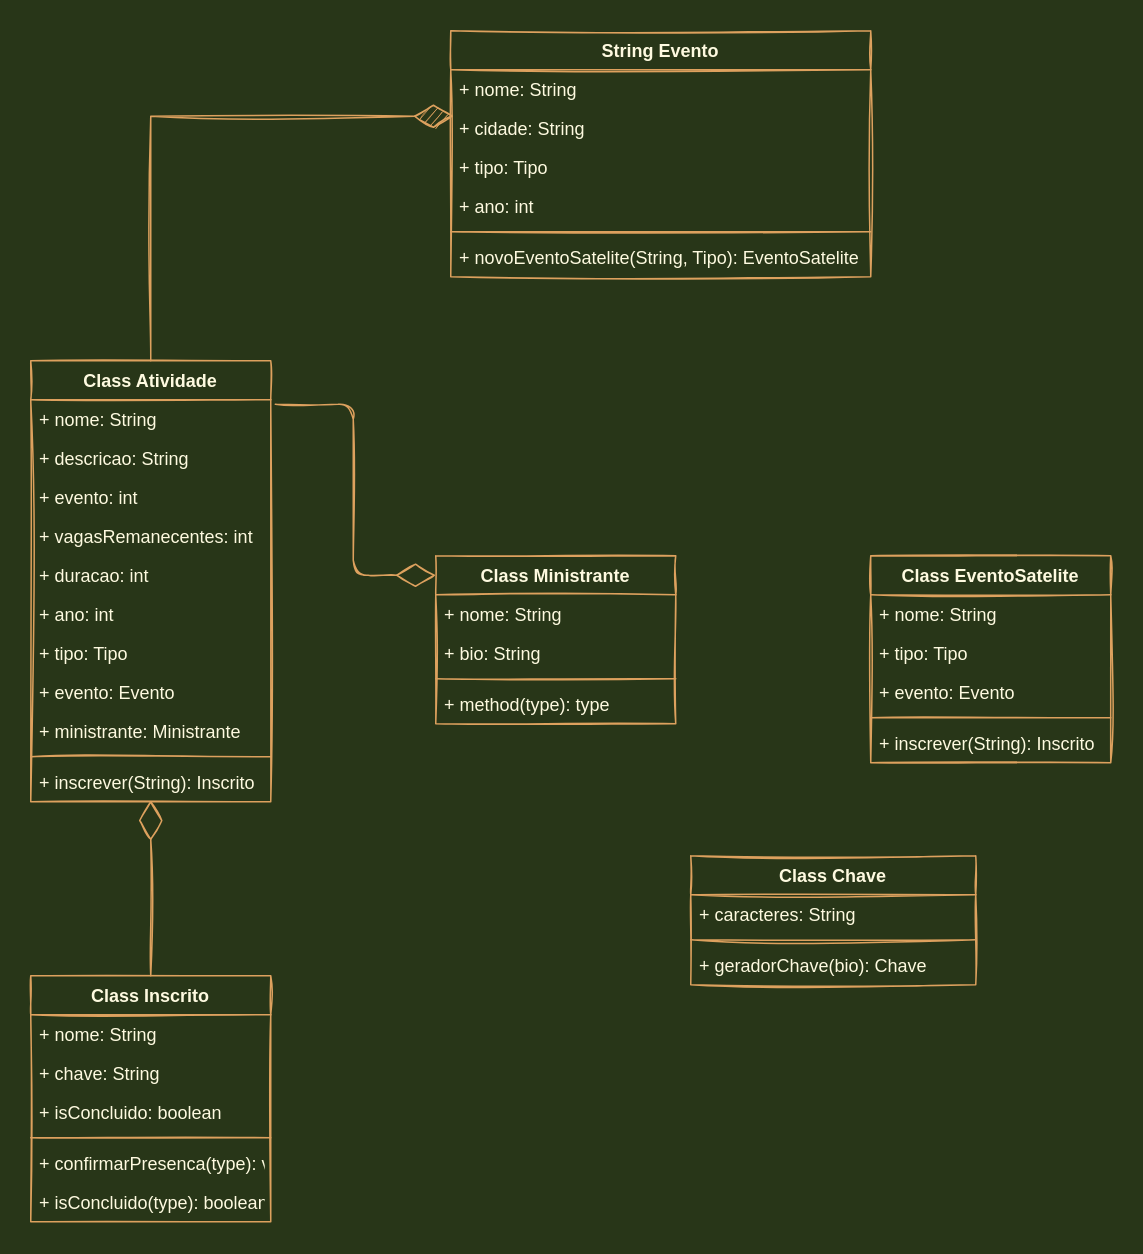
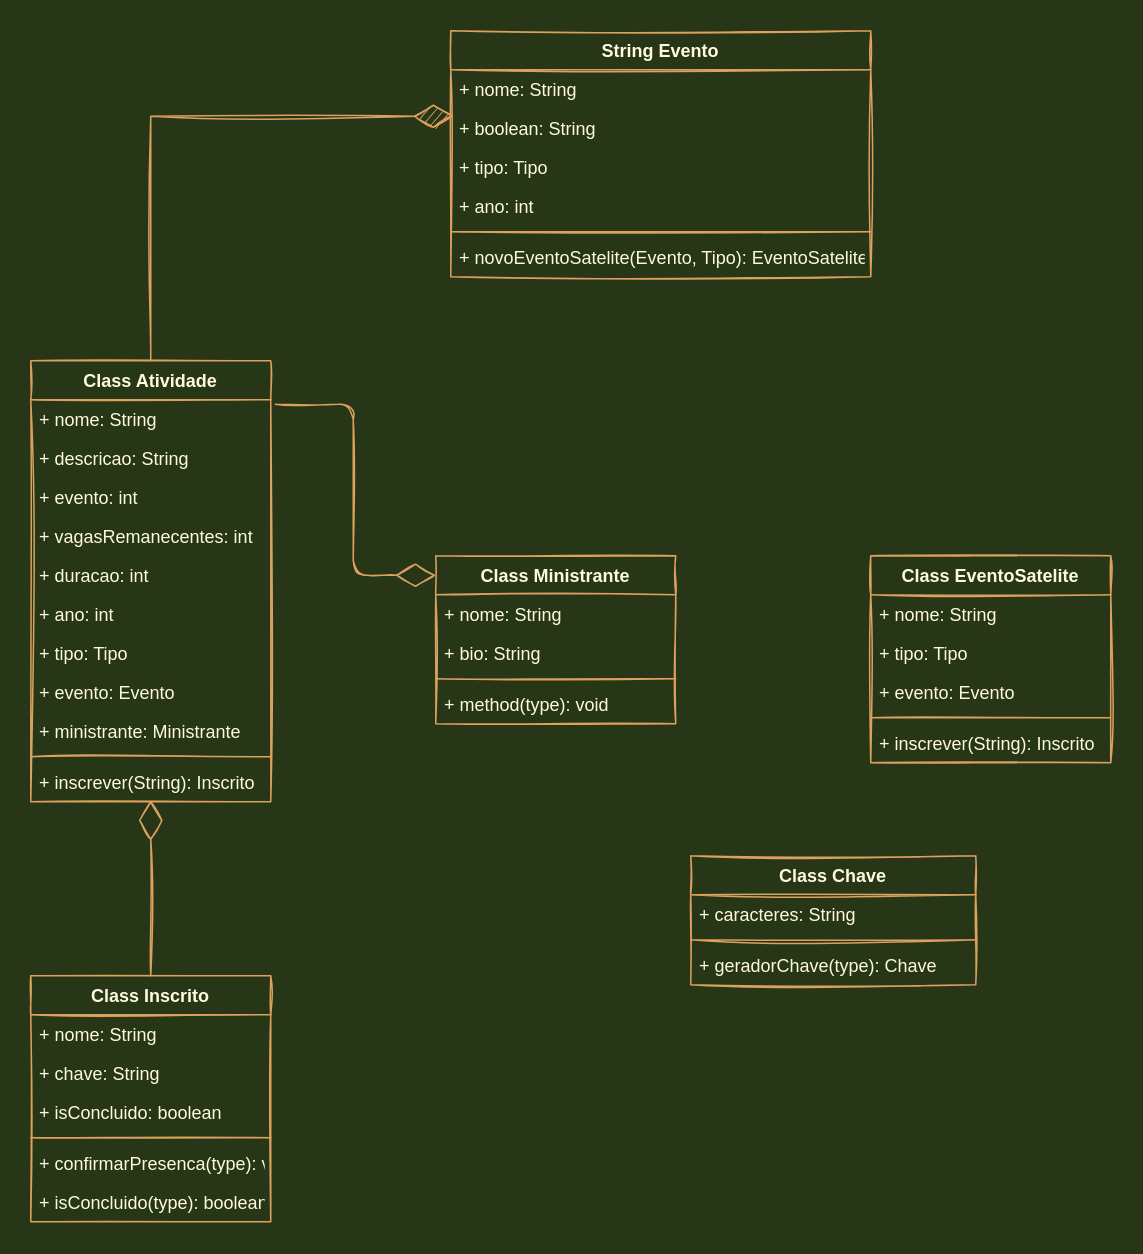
(528, 129) -> (533, 129)
(685, 258) -> (688, 258)
(538, 705) -> (535, 705)
(821, 966) -> (828, 966)
